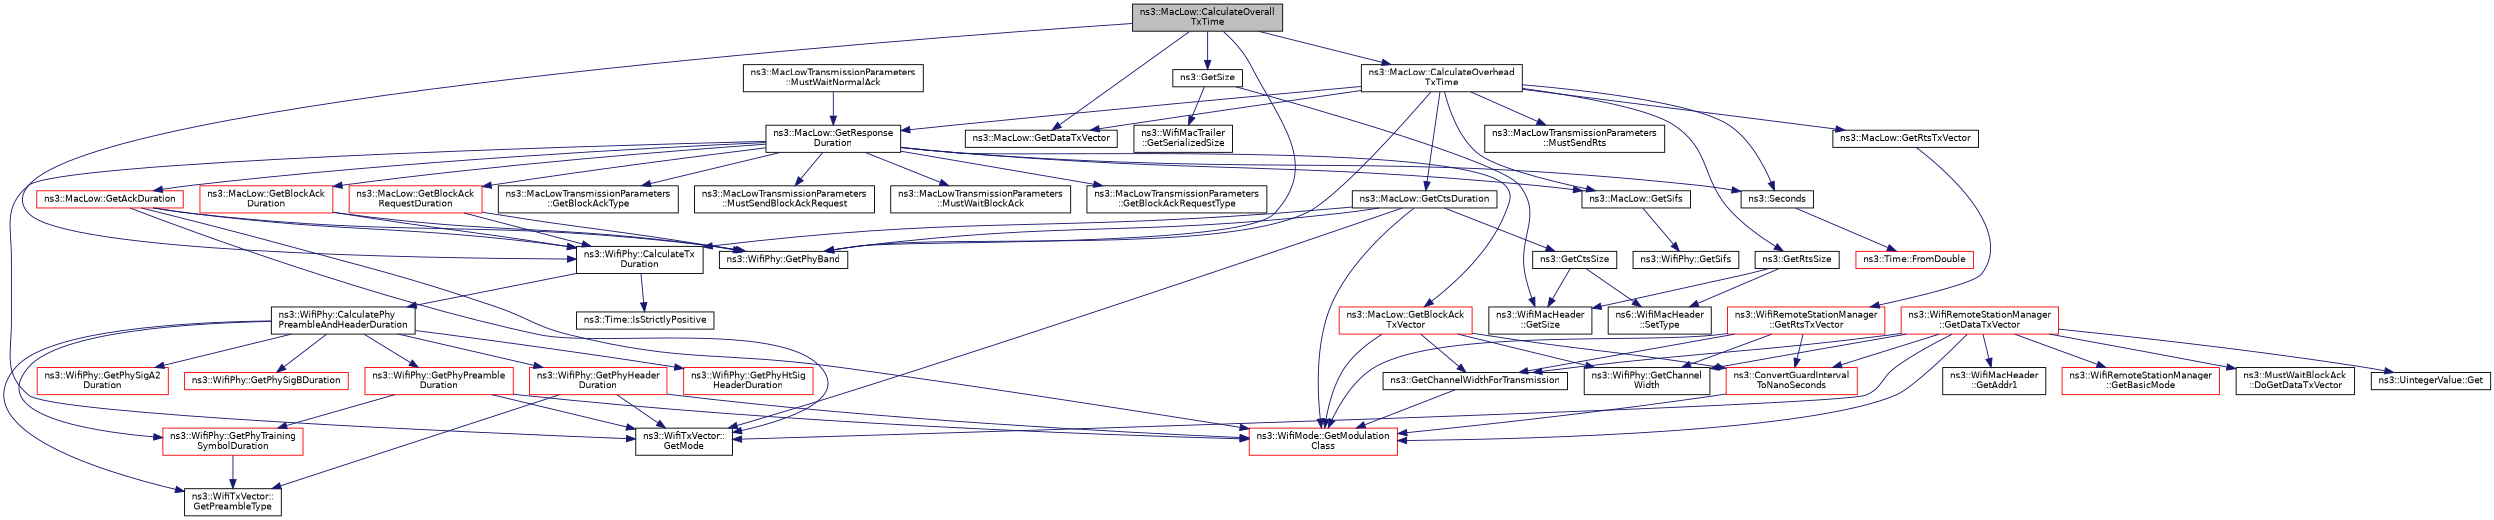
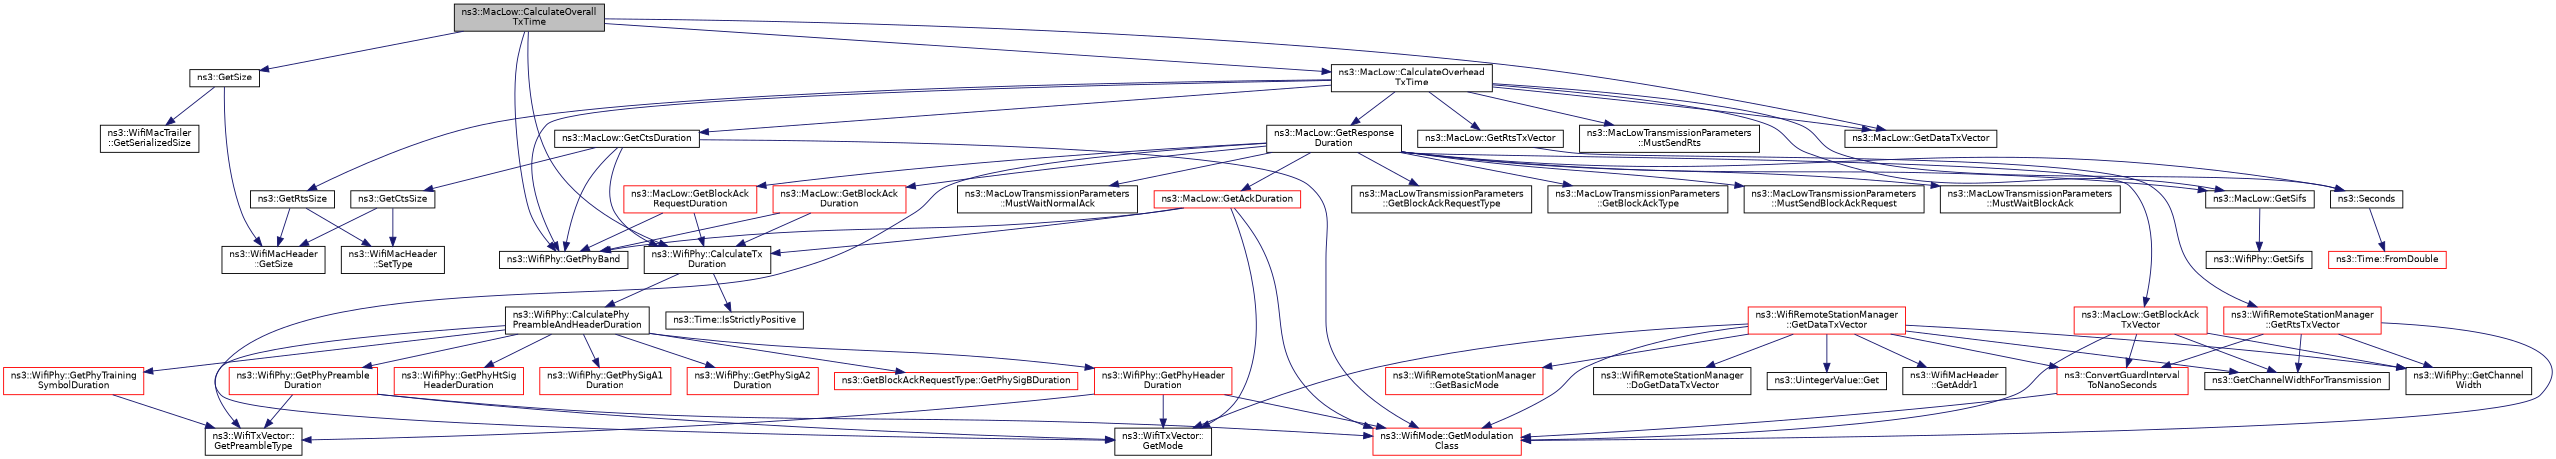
(833, 104) -> (1195, 168)
(1071, 320) -> none
(1660, 321) -> (393, 260)
(266, 381) -> (956, 381)
none -> (605, 381)
(2295, 381) -> (1672, 381)
(1410, 407) -> none
(341, 410) -> (285, 403)
